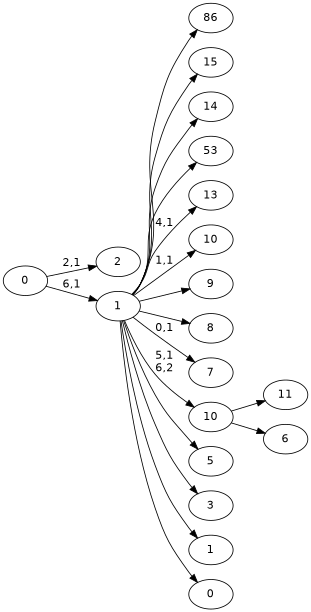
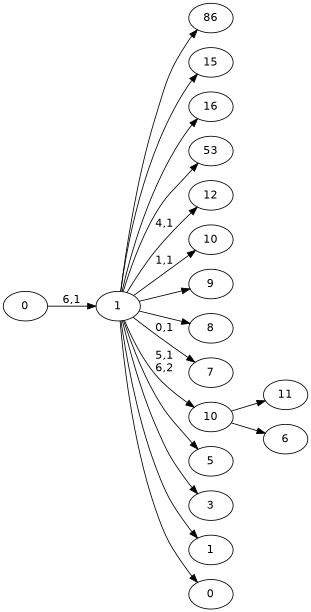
(211, 107) -> (211, 107)
(211, 195) -> (211, 195)
(118, 262) -> none
